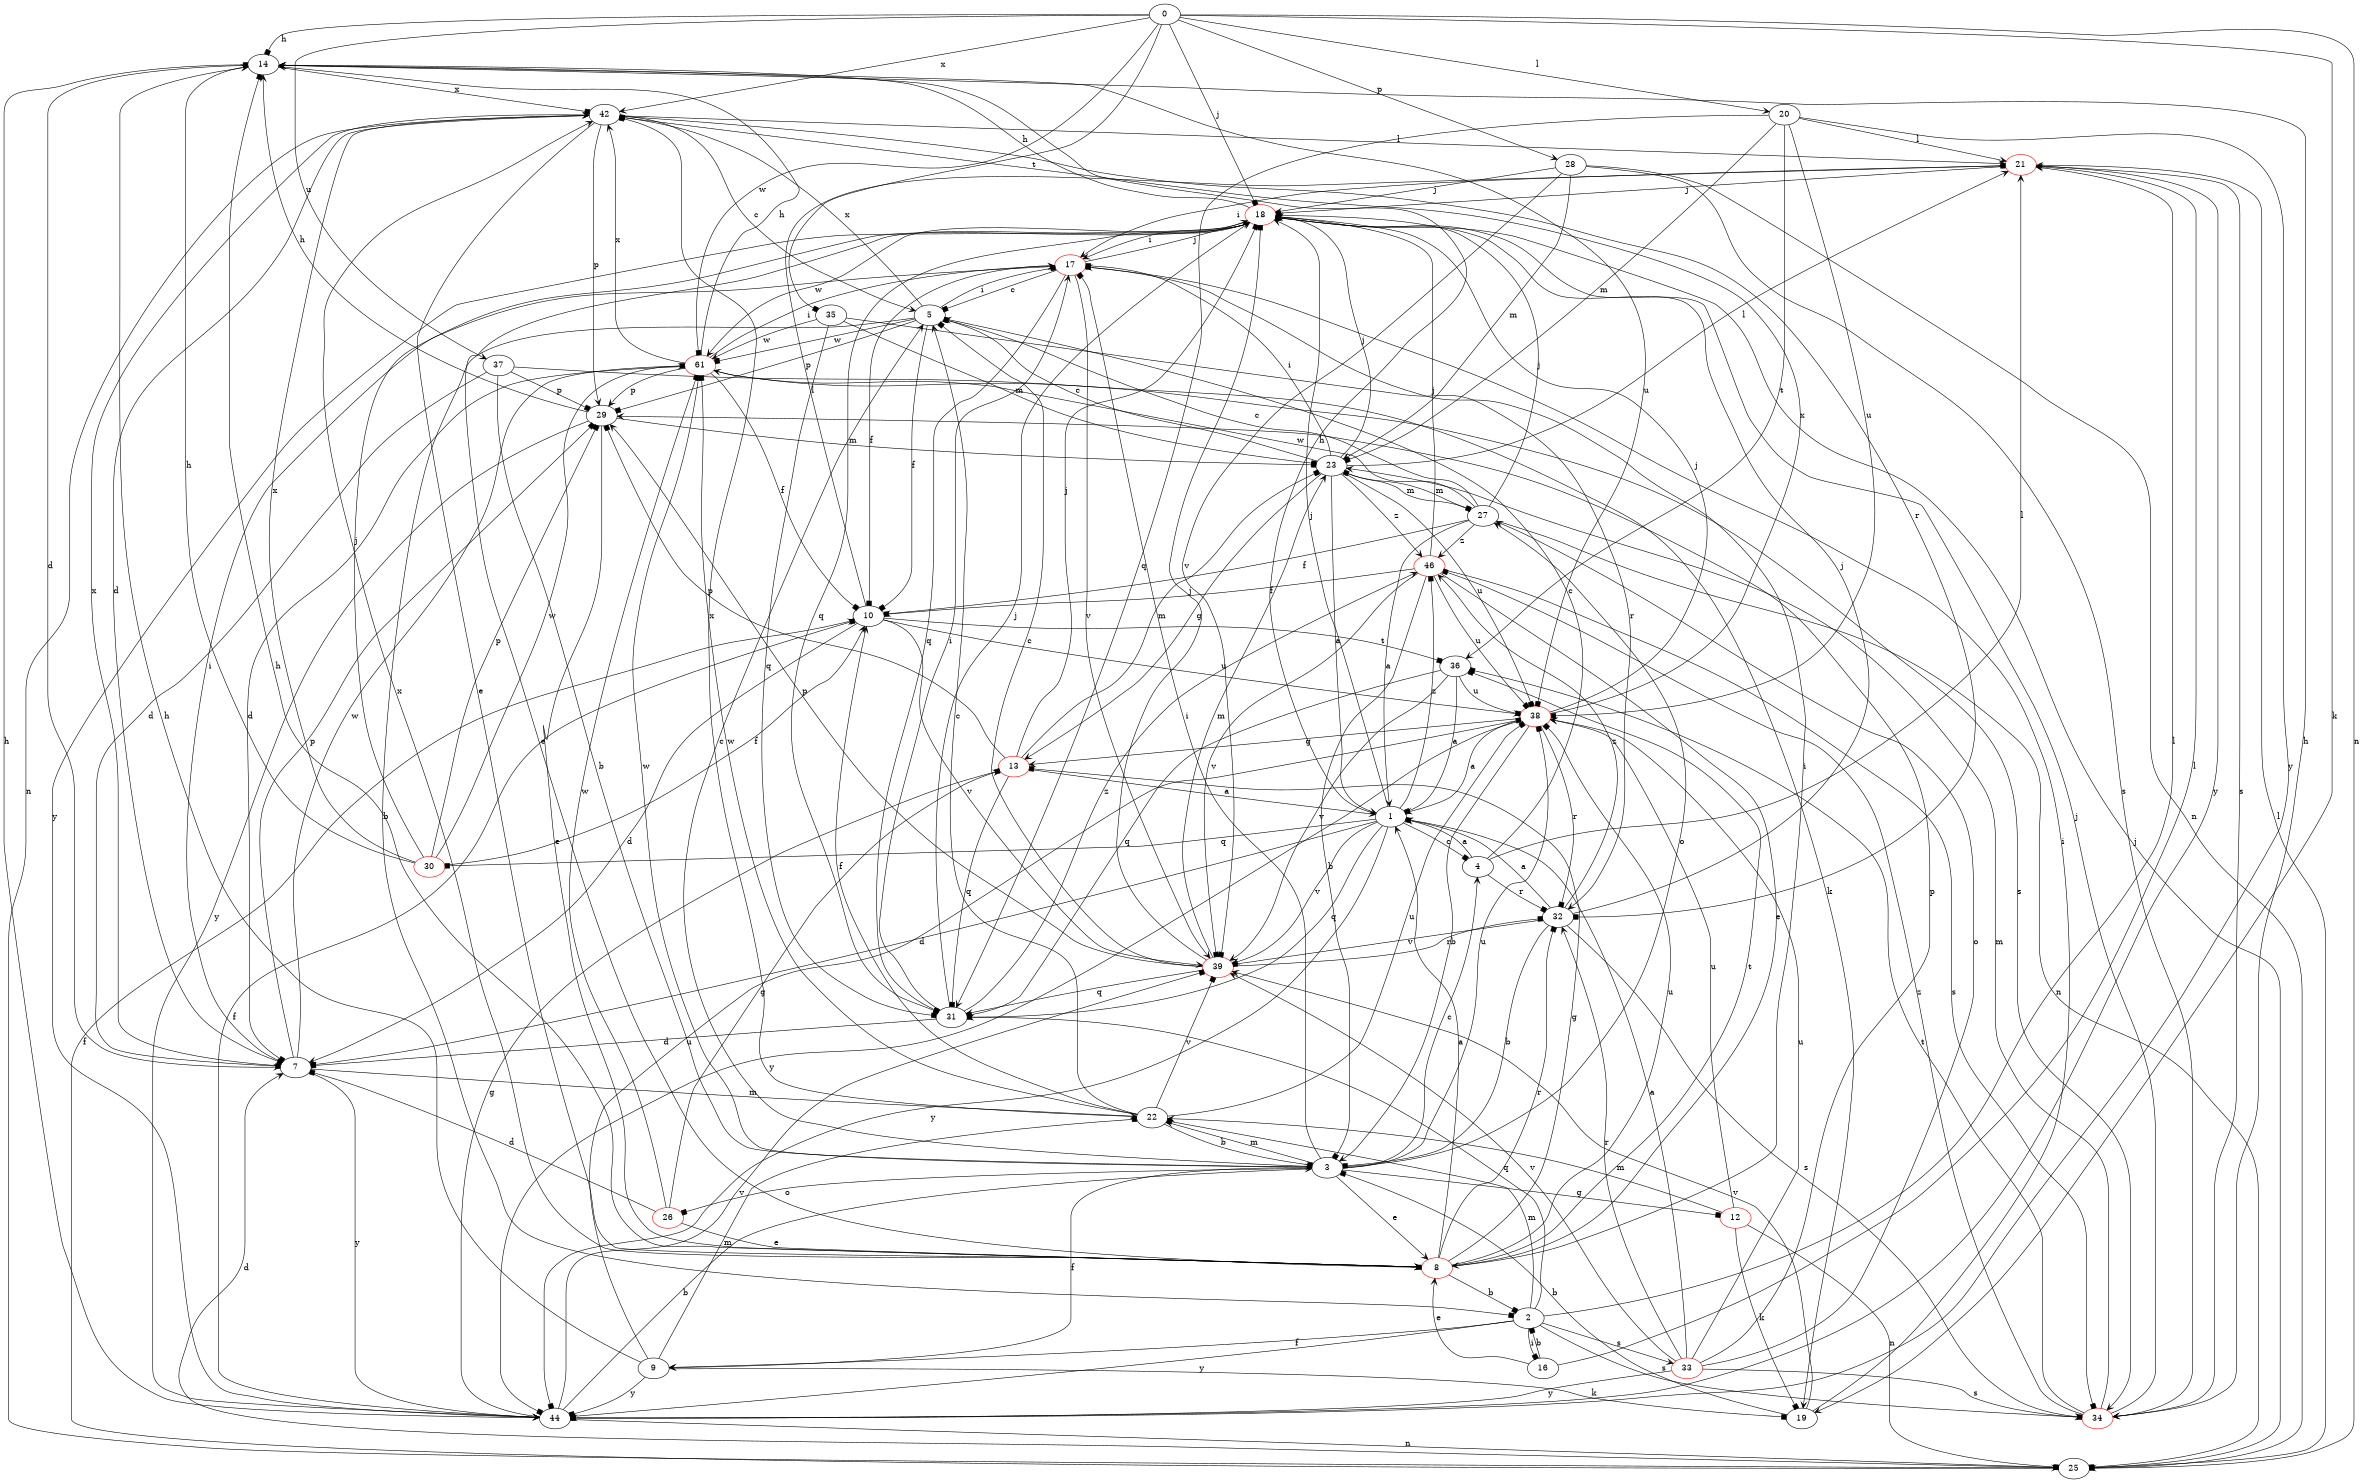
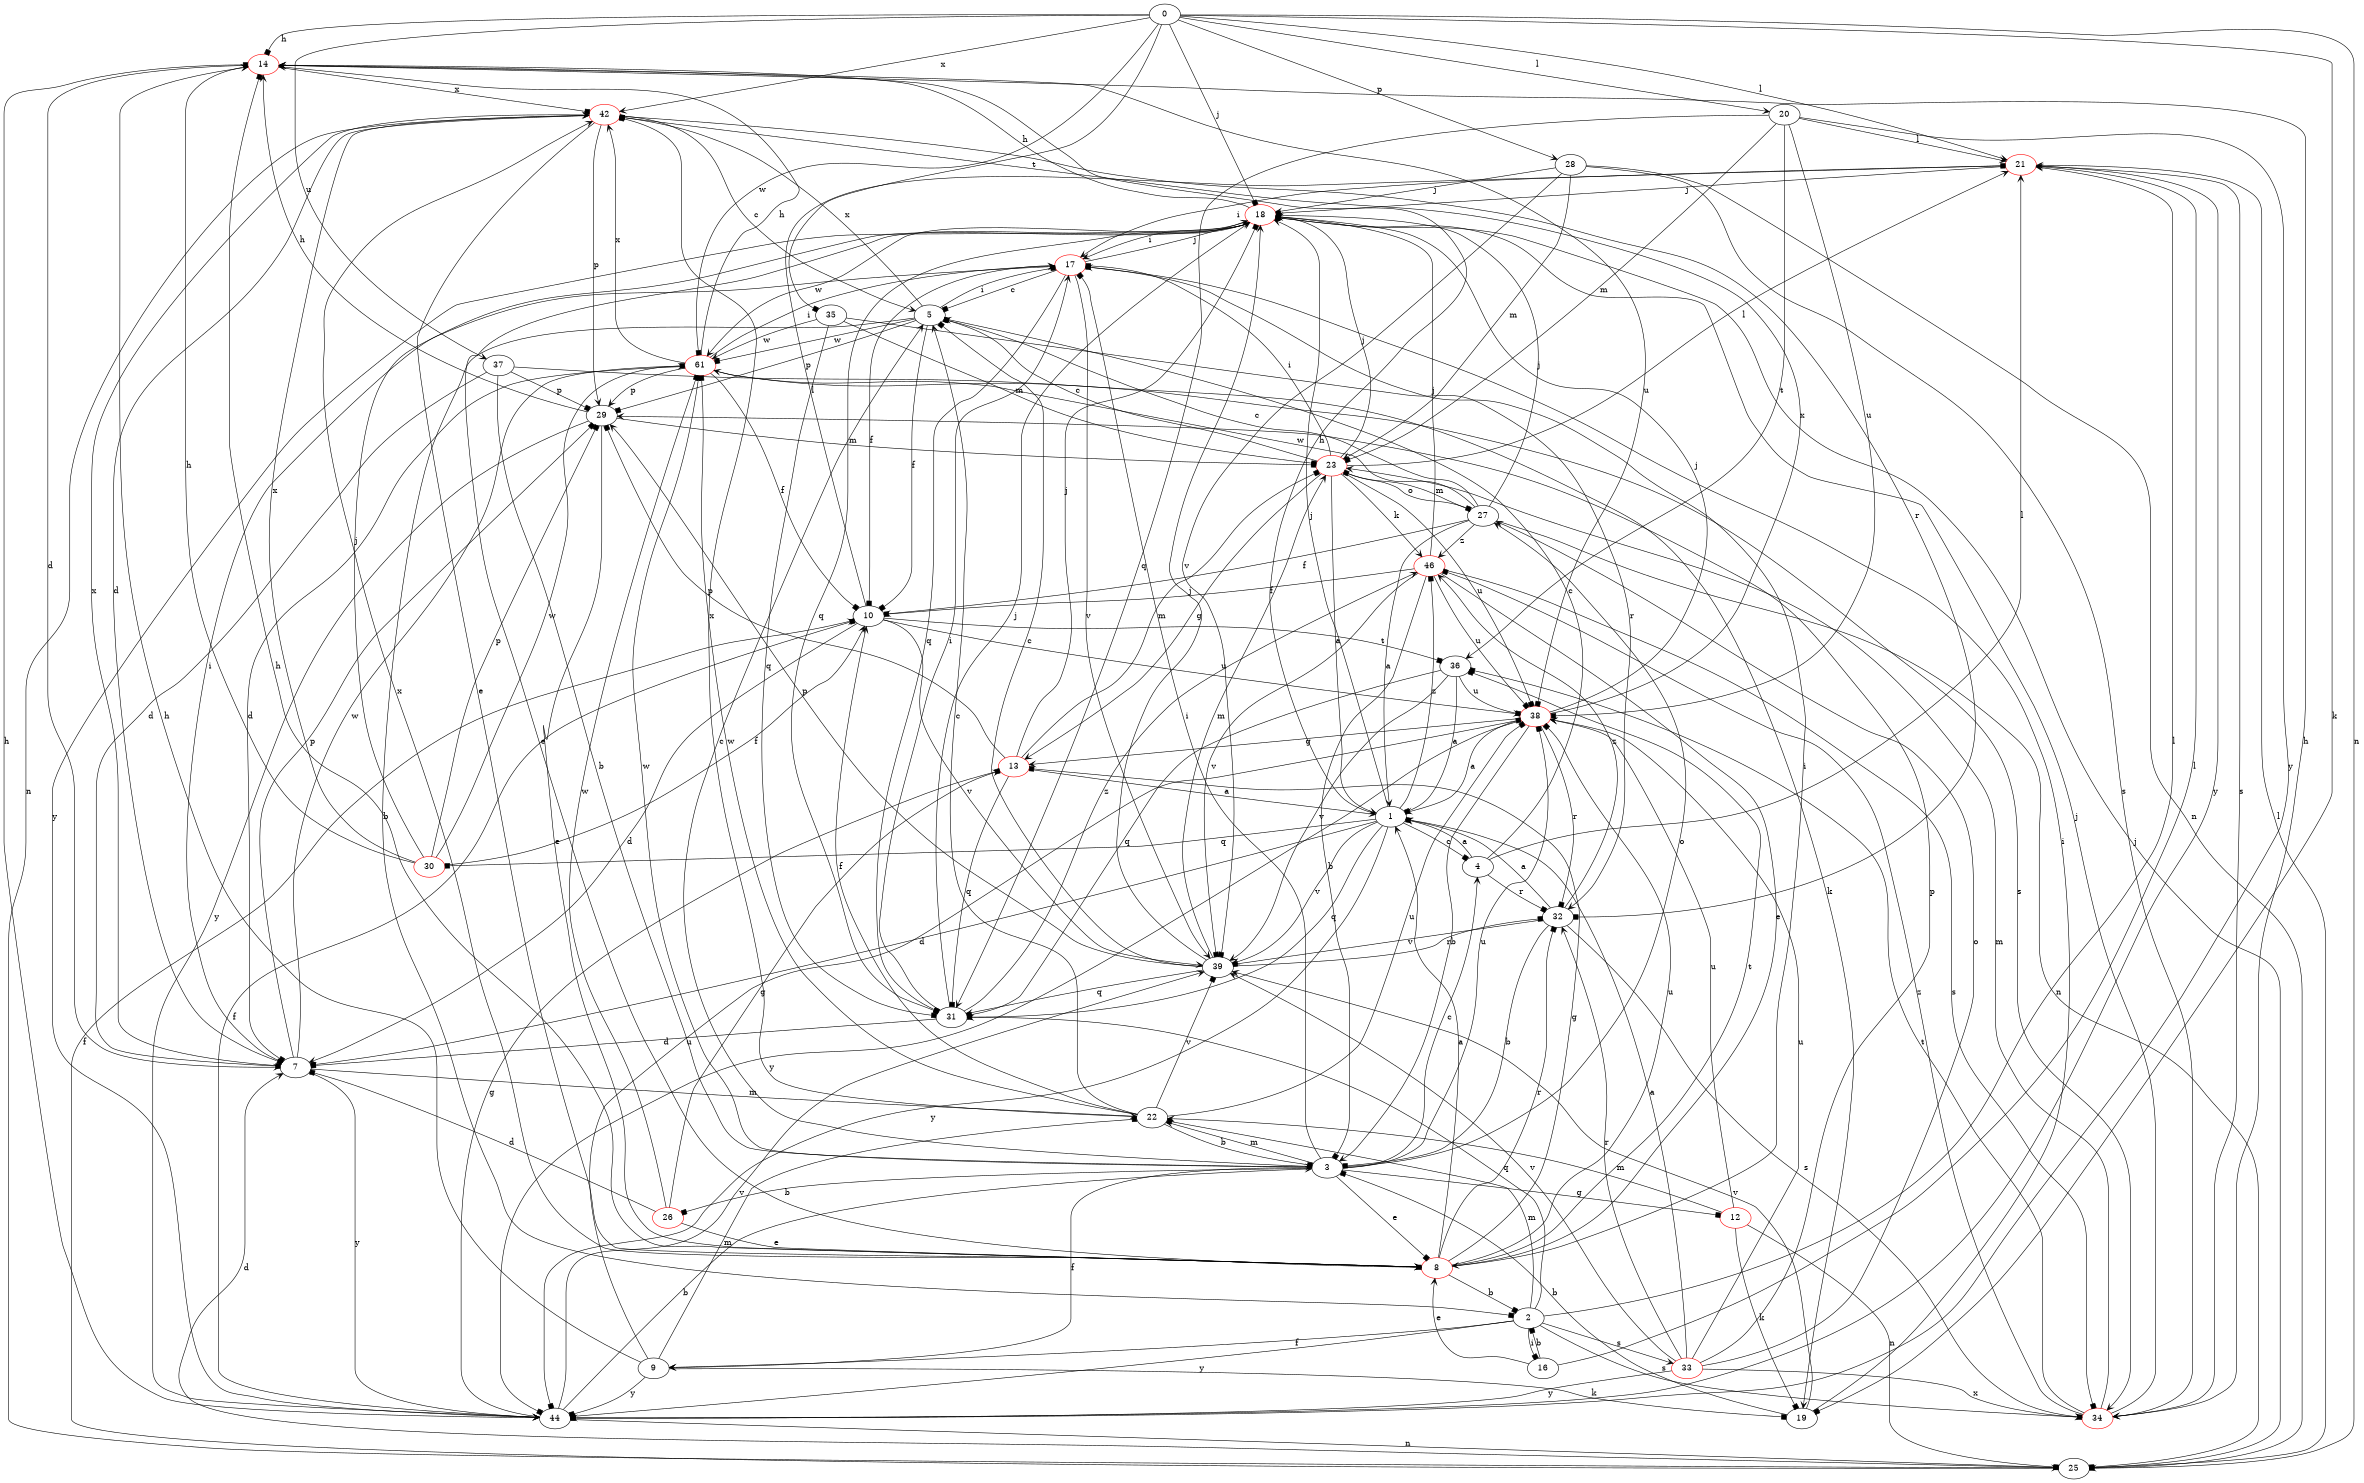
(263, 65) -> (263, 65)
(605, 115) -> (605, 115)
(1310, 140) -> (1595, 62)
(2332, 259) -> (2332, 259)
(1331, 466) -> (1331, 466)
(1765, 486) -> none
(1411, 491) -> (1411, 491)
(1397, 516) -> (1397, 516)
(1201, 611) -> (1201, 611)
(1218, 967) -> (1218, 967)
(783, 1135) -> (783, 1135)
(788, 1193) -> (788, 1193)
(1380, 1216) -> (1380, 1216)
(1976, 1393) -> (1976, 1393)
